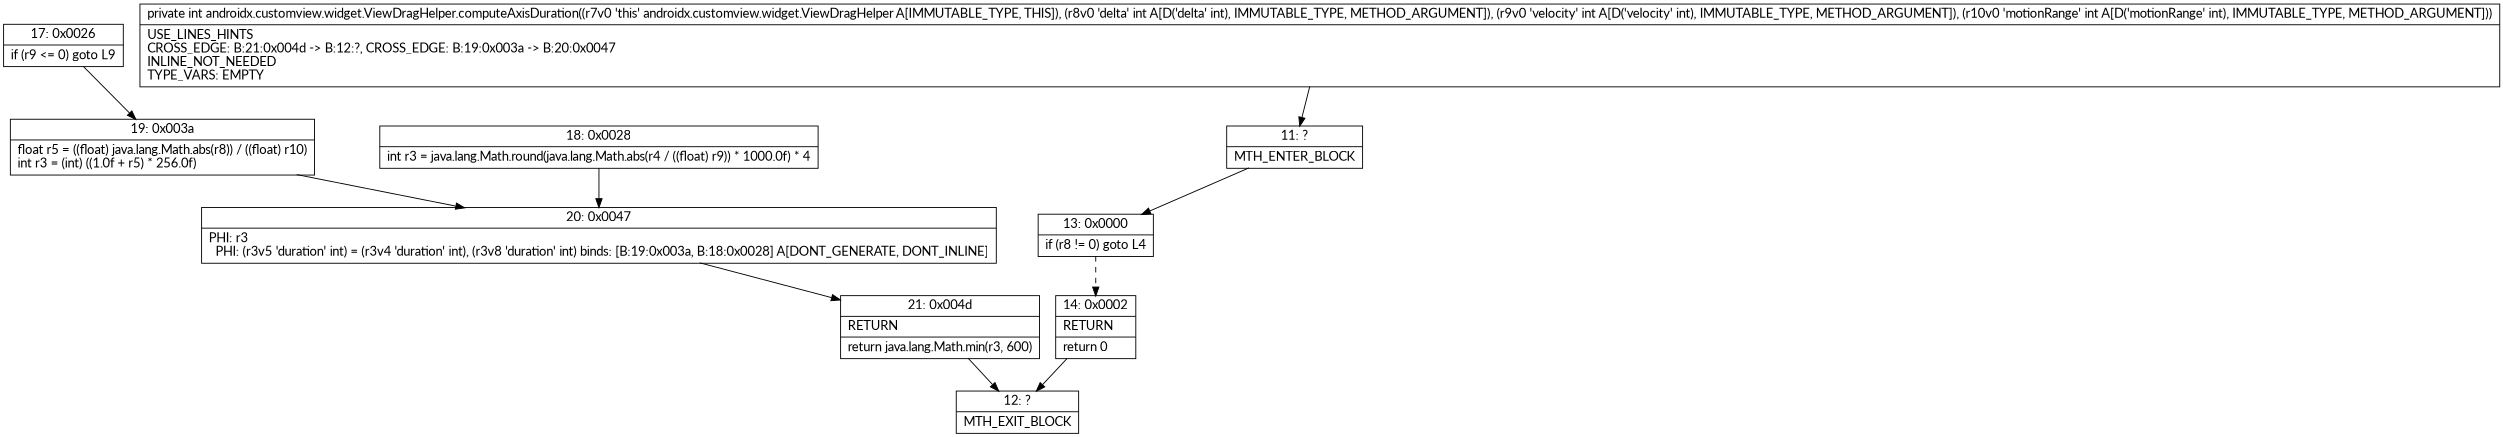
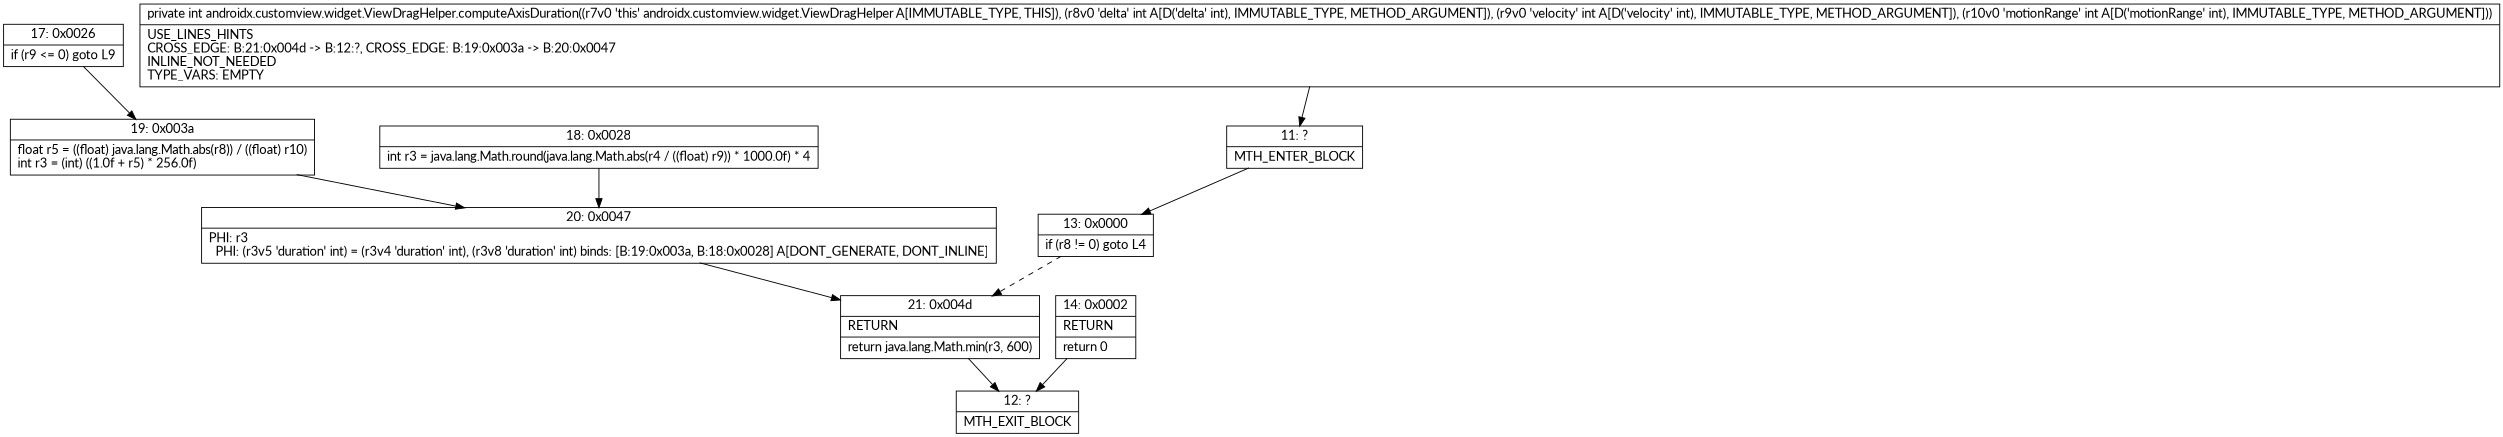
(1096, 272) -> (1031, 274)
